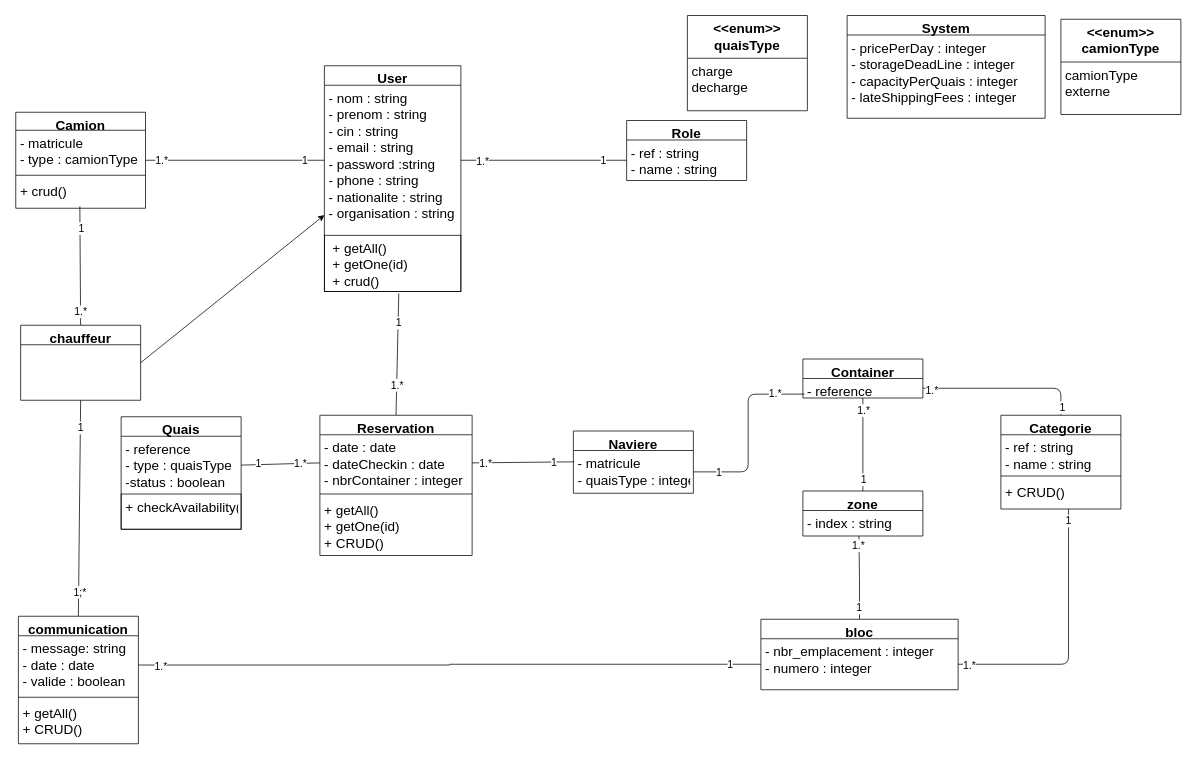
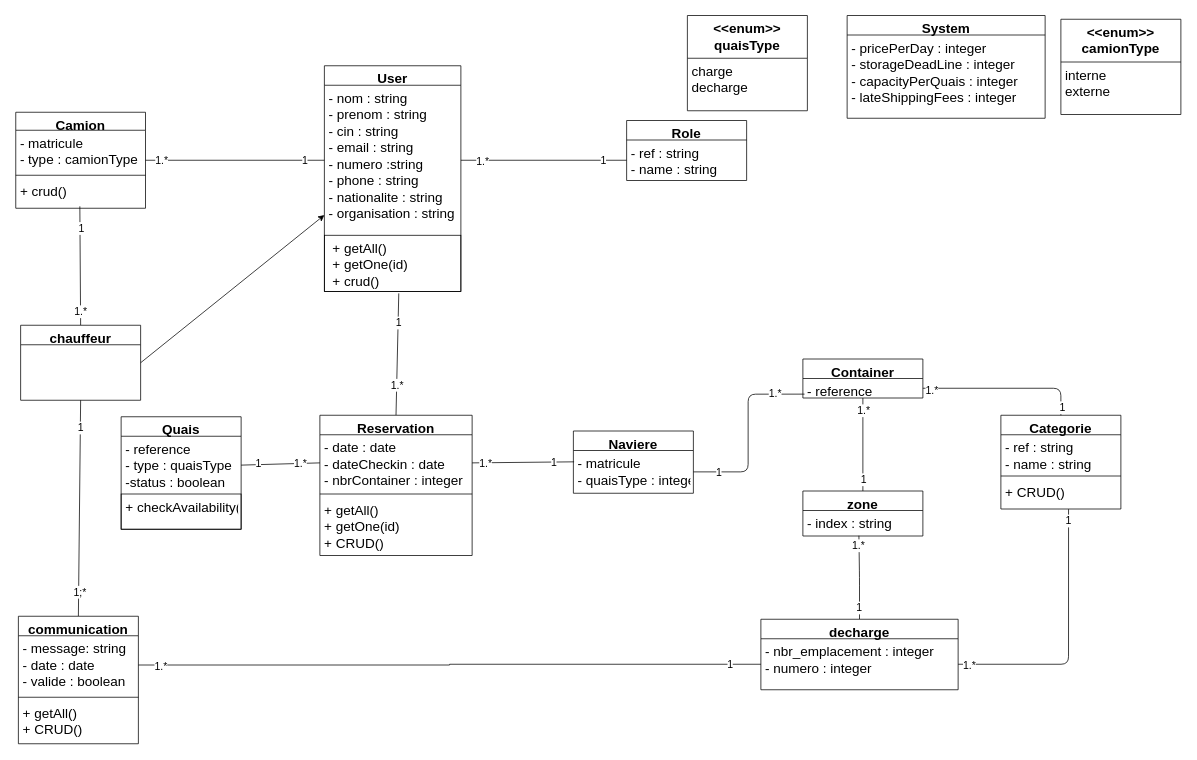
(1101, 75) -> (1090, 75)
(373, 98) -> (373, 98)
(859, 632) -> (859, 632)
